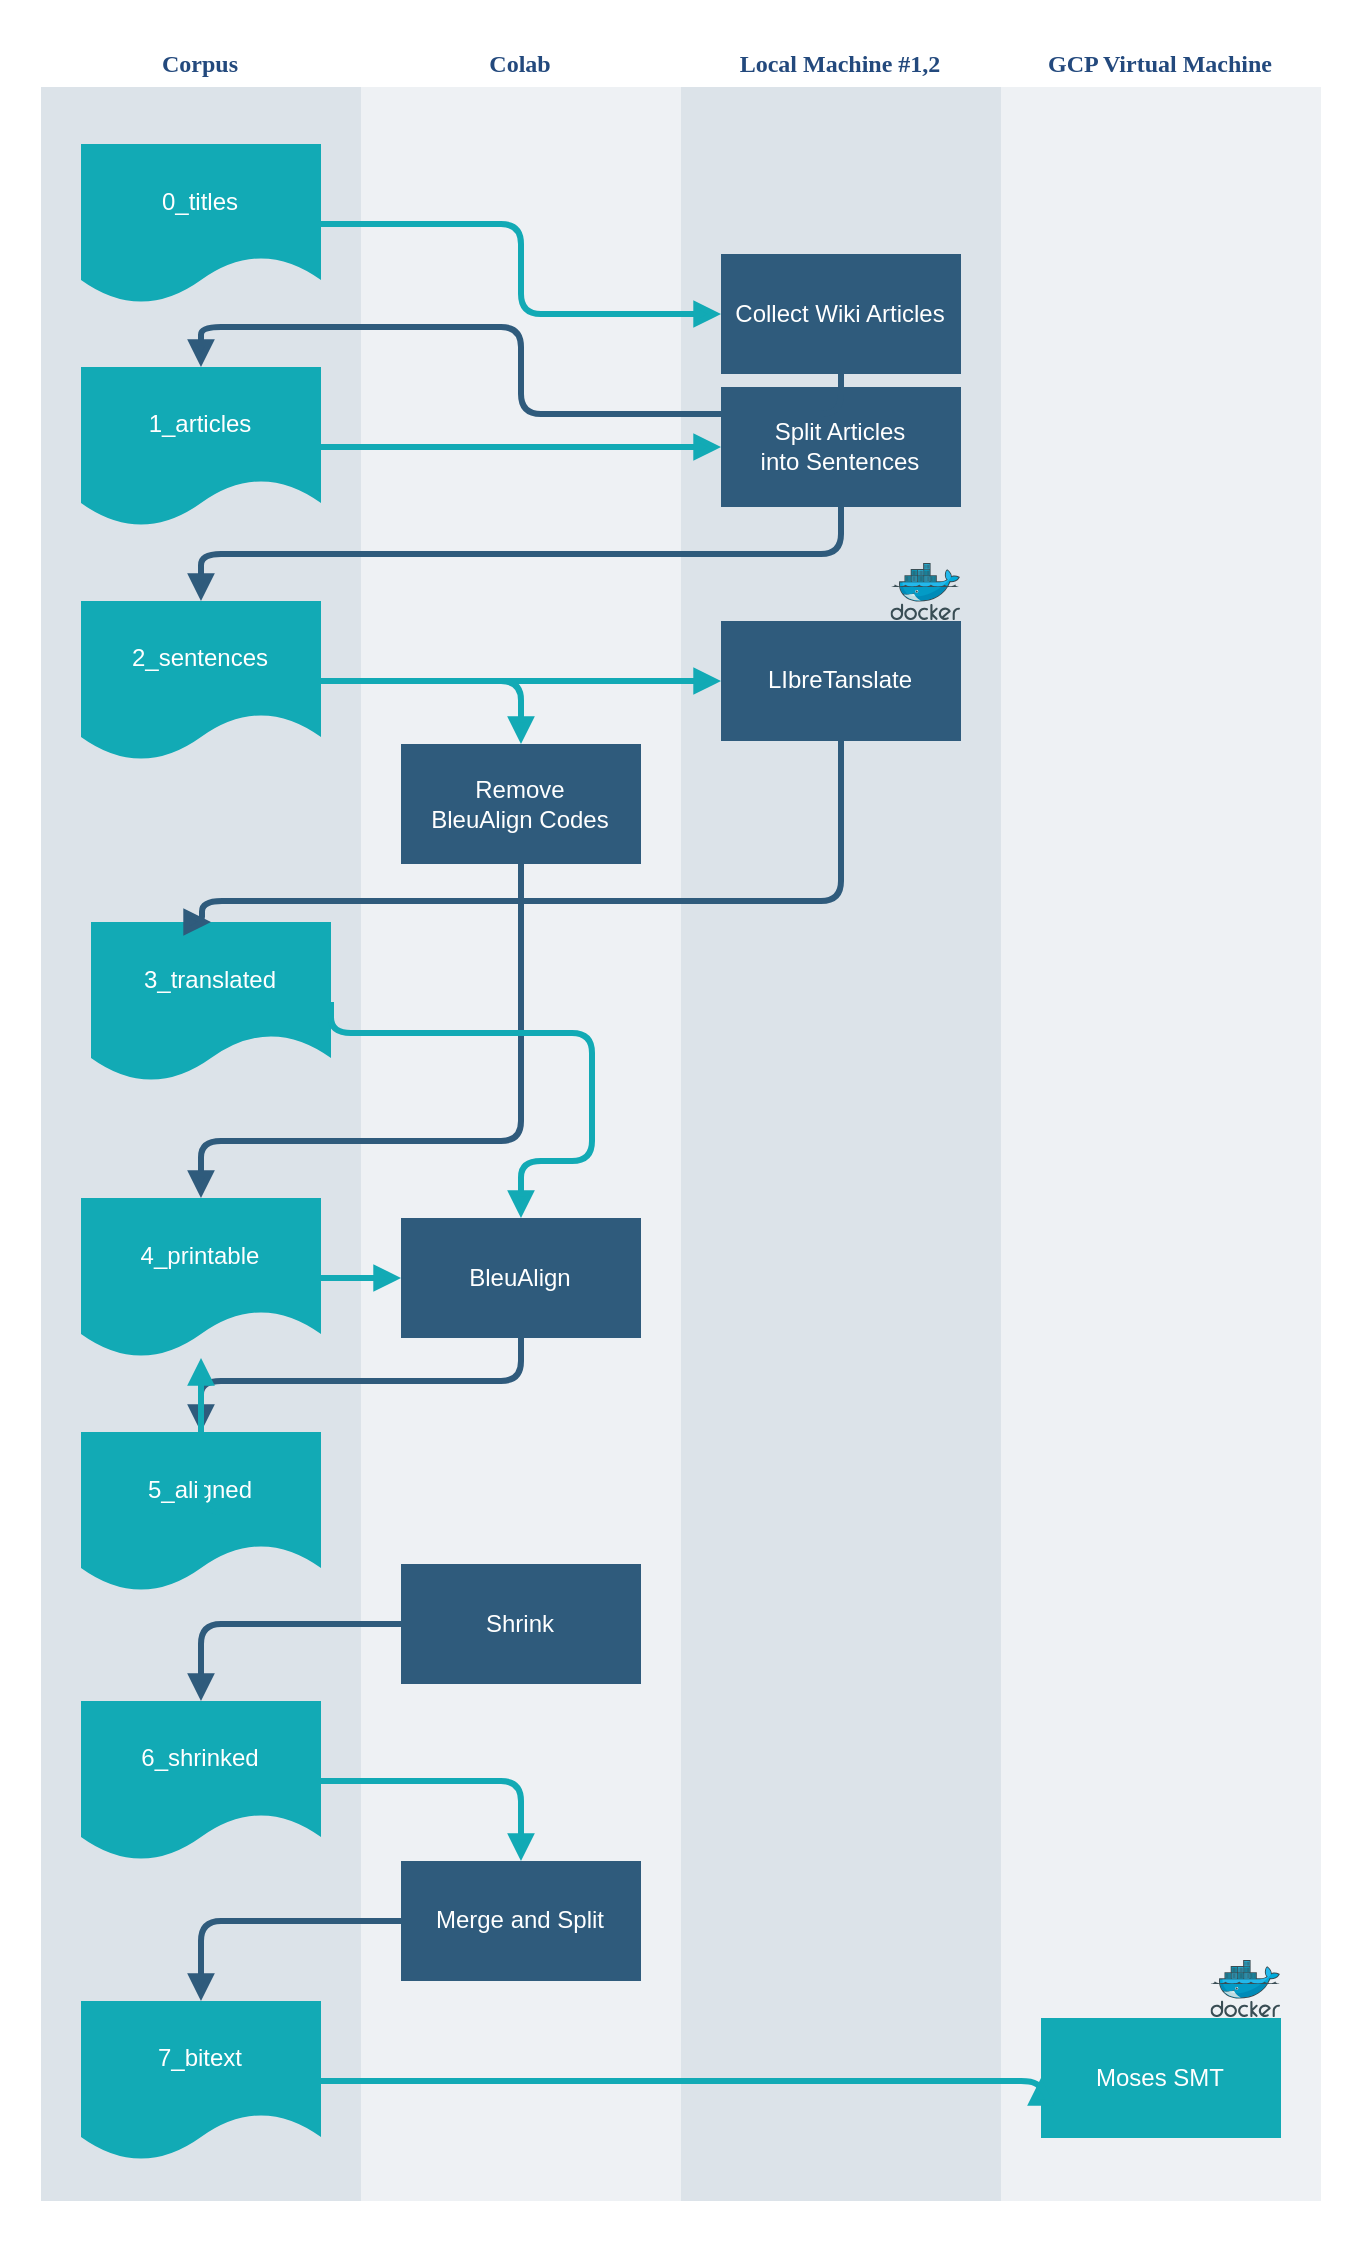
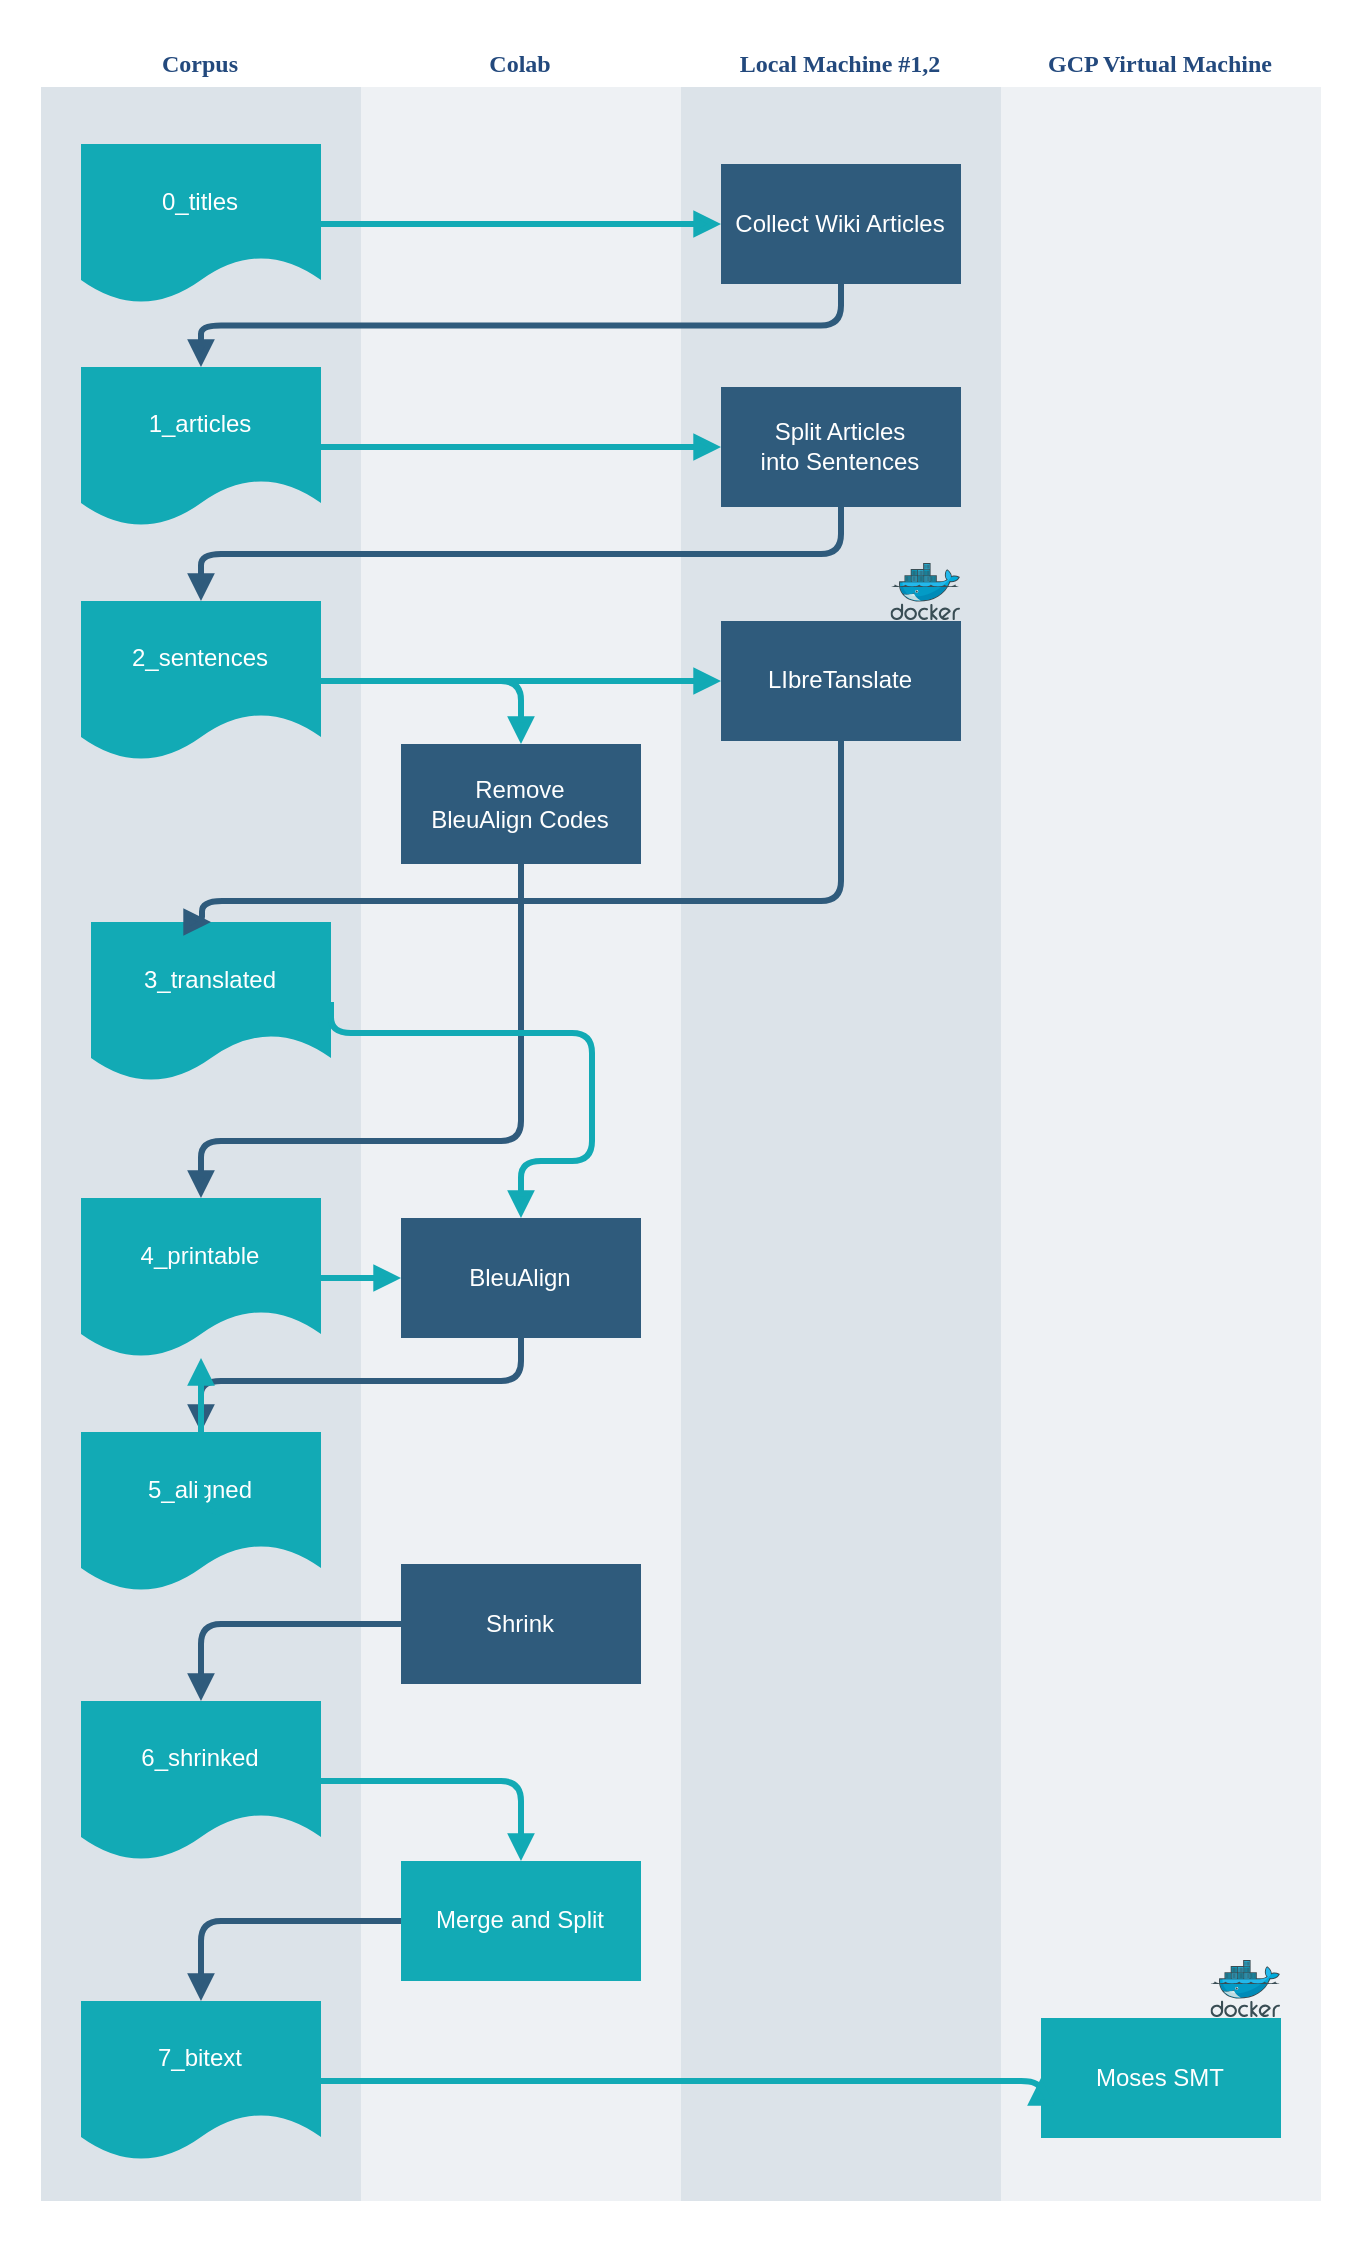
(841, 314) -> (841, 224)
(521, 1921) -> (521, 1921)
